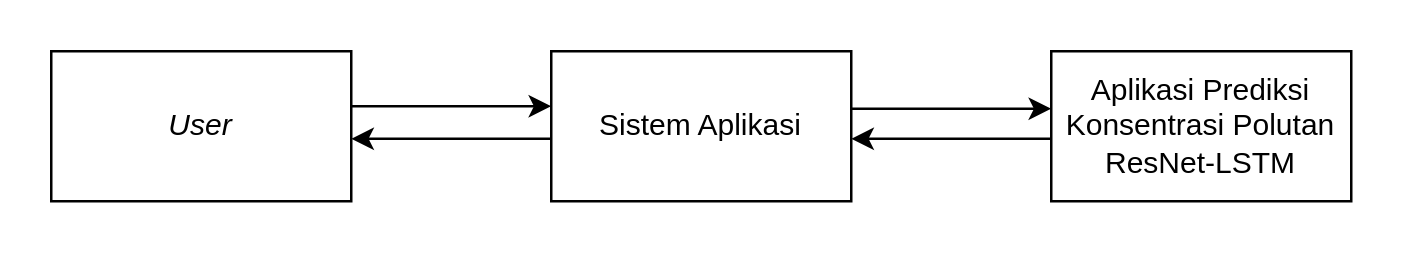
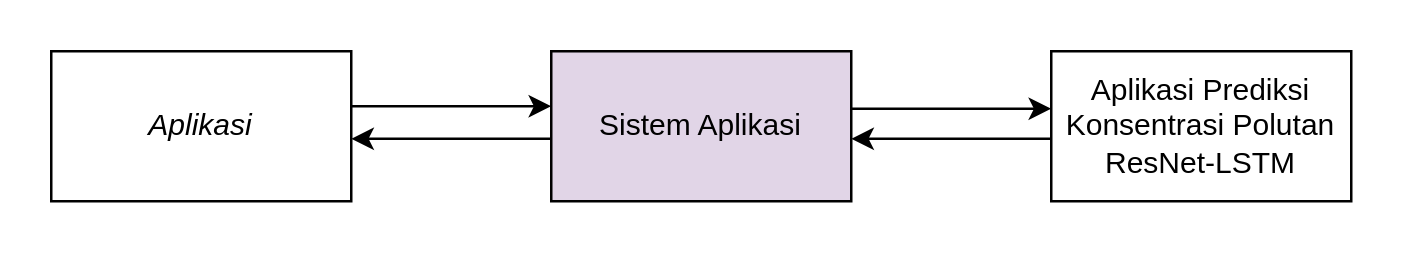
(201, 126) -> (201, 126)
(701, 126) -> (701, 126)
